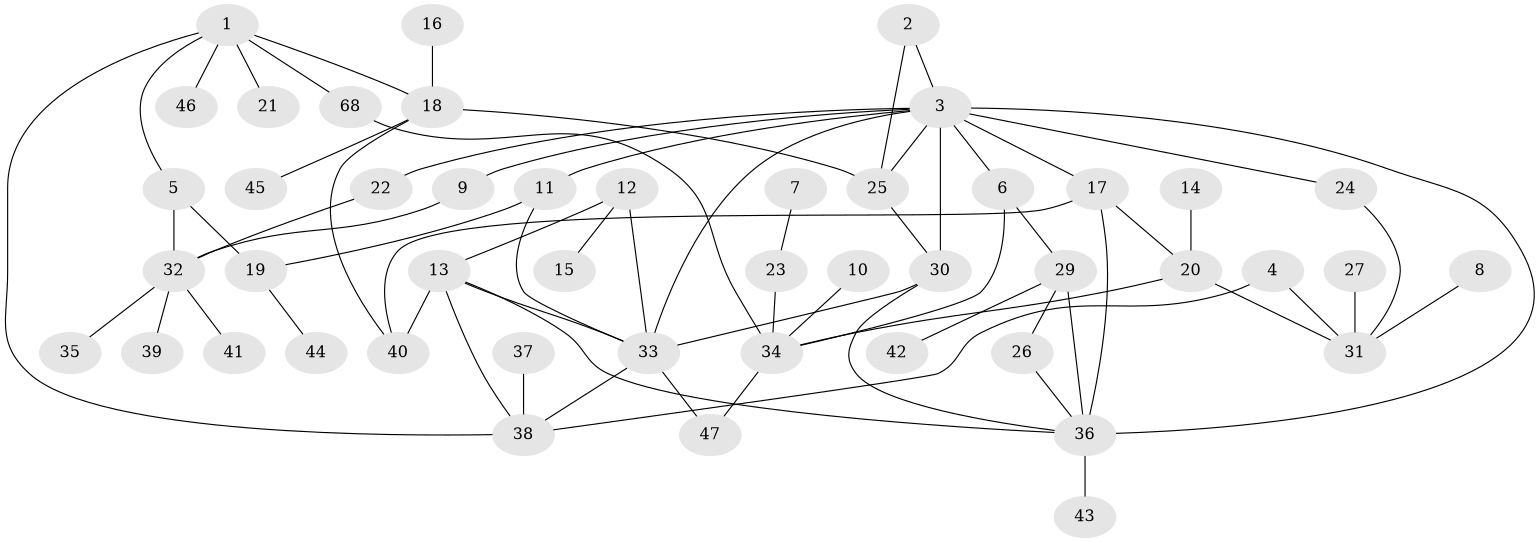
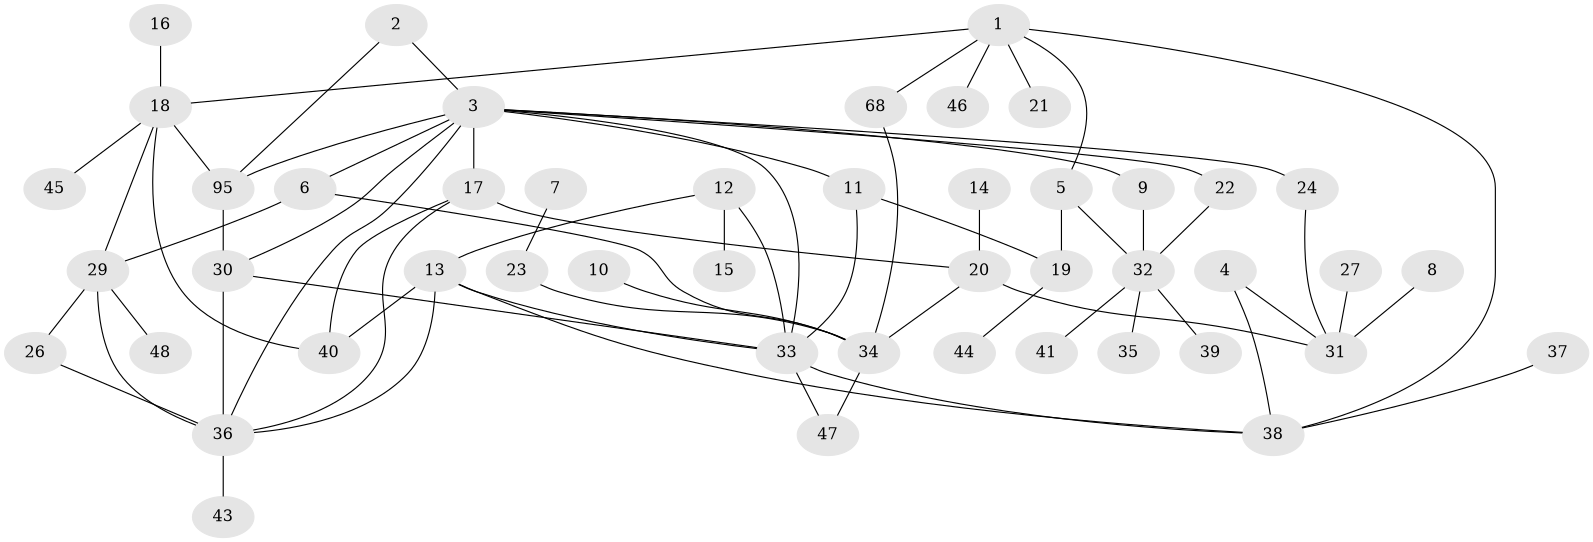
none -> (129, 189)
(878, 189) -> (223, 189)
(897, 353) -> (161, 353)
